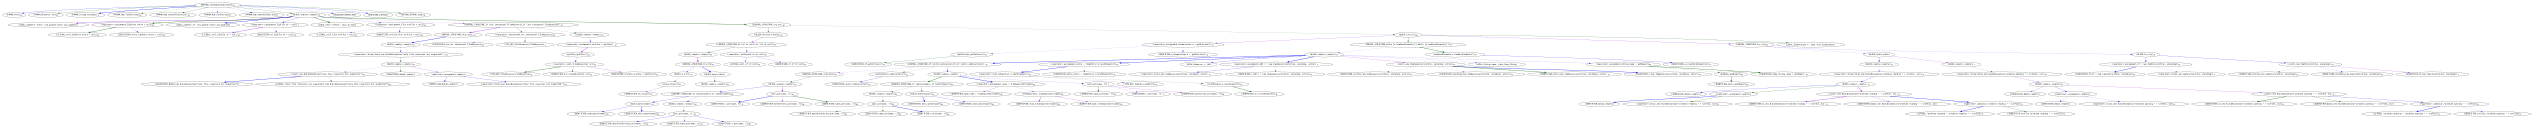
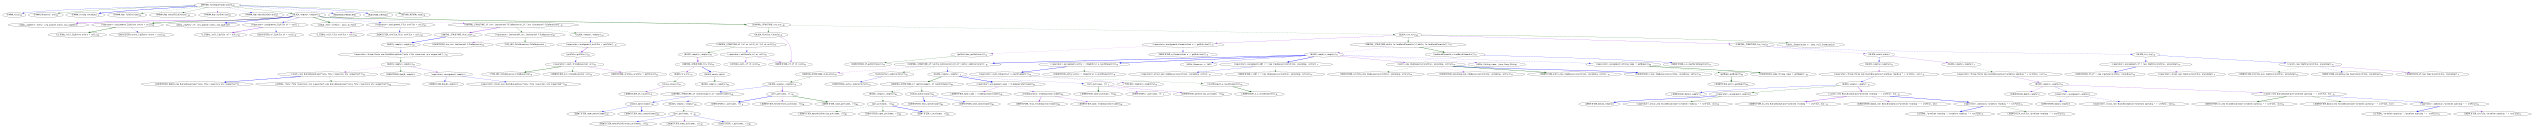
(758, 39) -> (790, 46)
